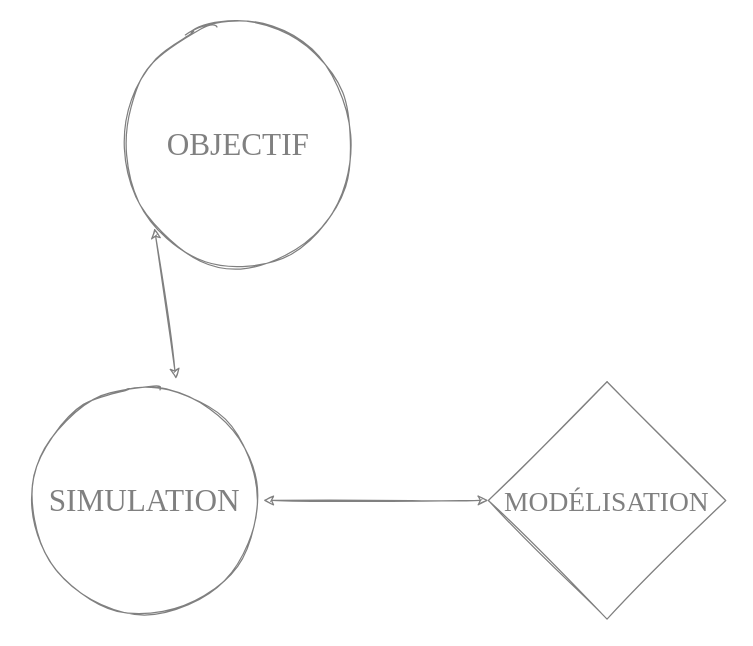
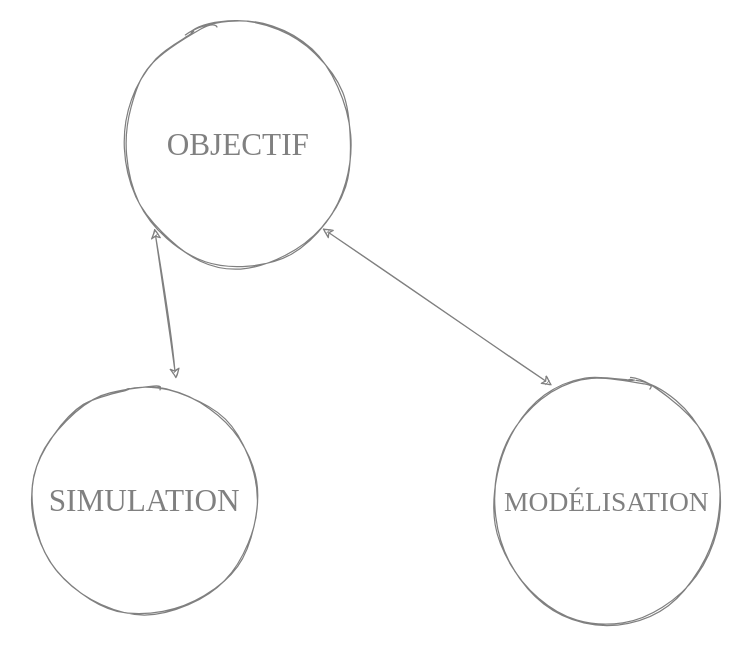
none -> (437, 307)
(376, 501) -> none
(607, 501) -> (607, 501)
